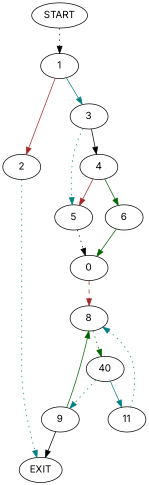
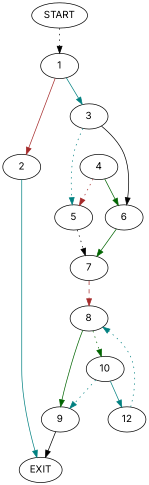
(93, 138) -> (125, 158)
(88, 189) -> (88, 189)
(89, 268) -> (89, 268)
(22, 316) -> (22, 316)
(105, 369) -> (105, 369)
(78, 373) -> (71, 365)
(127, 419) -> (127, 419)
